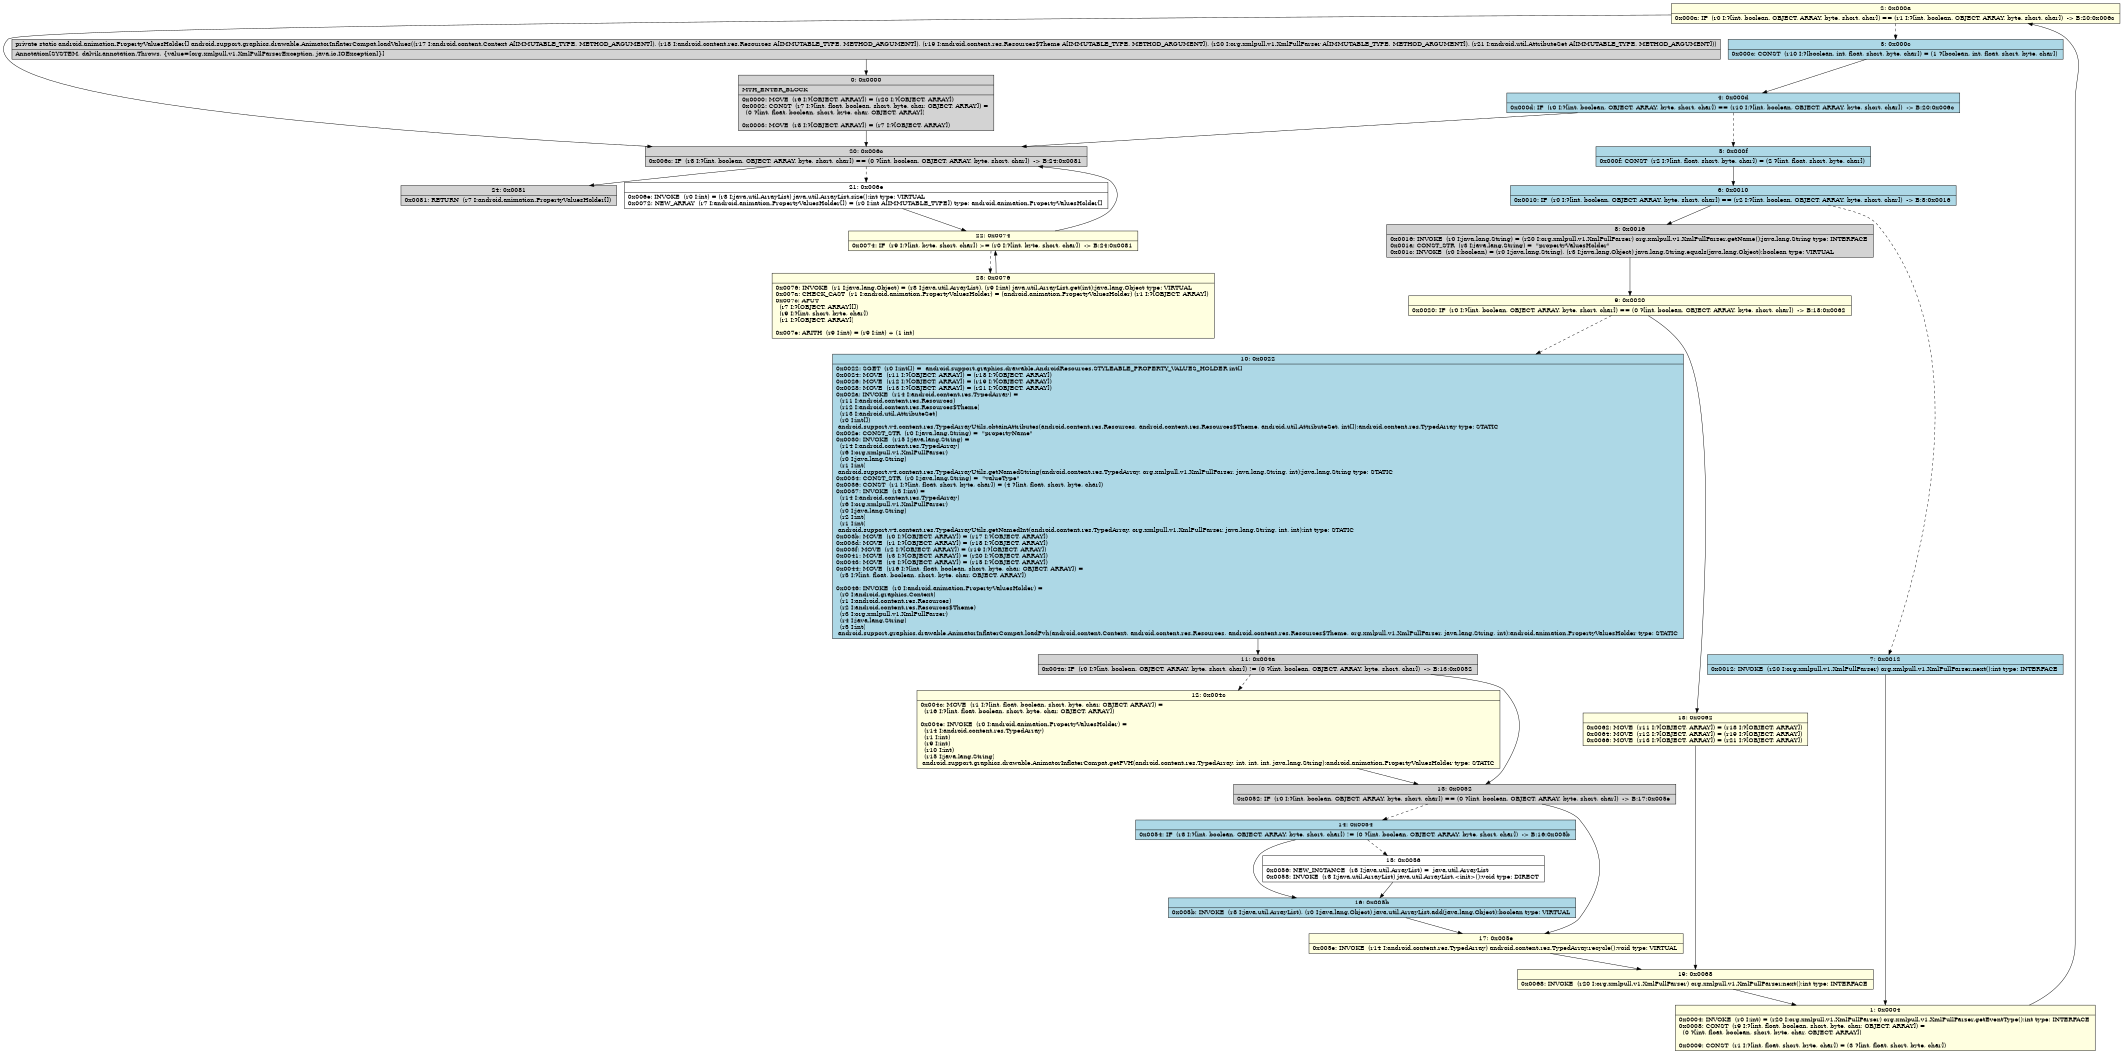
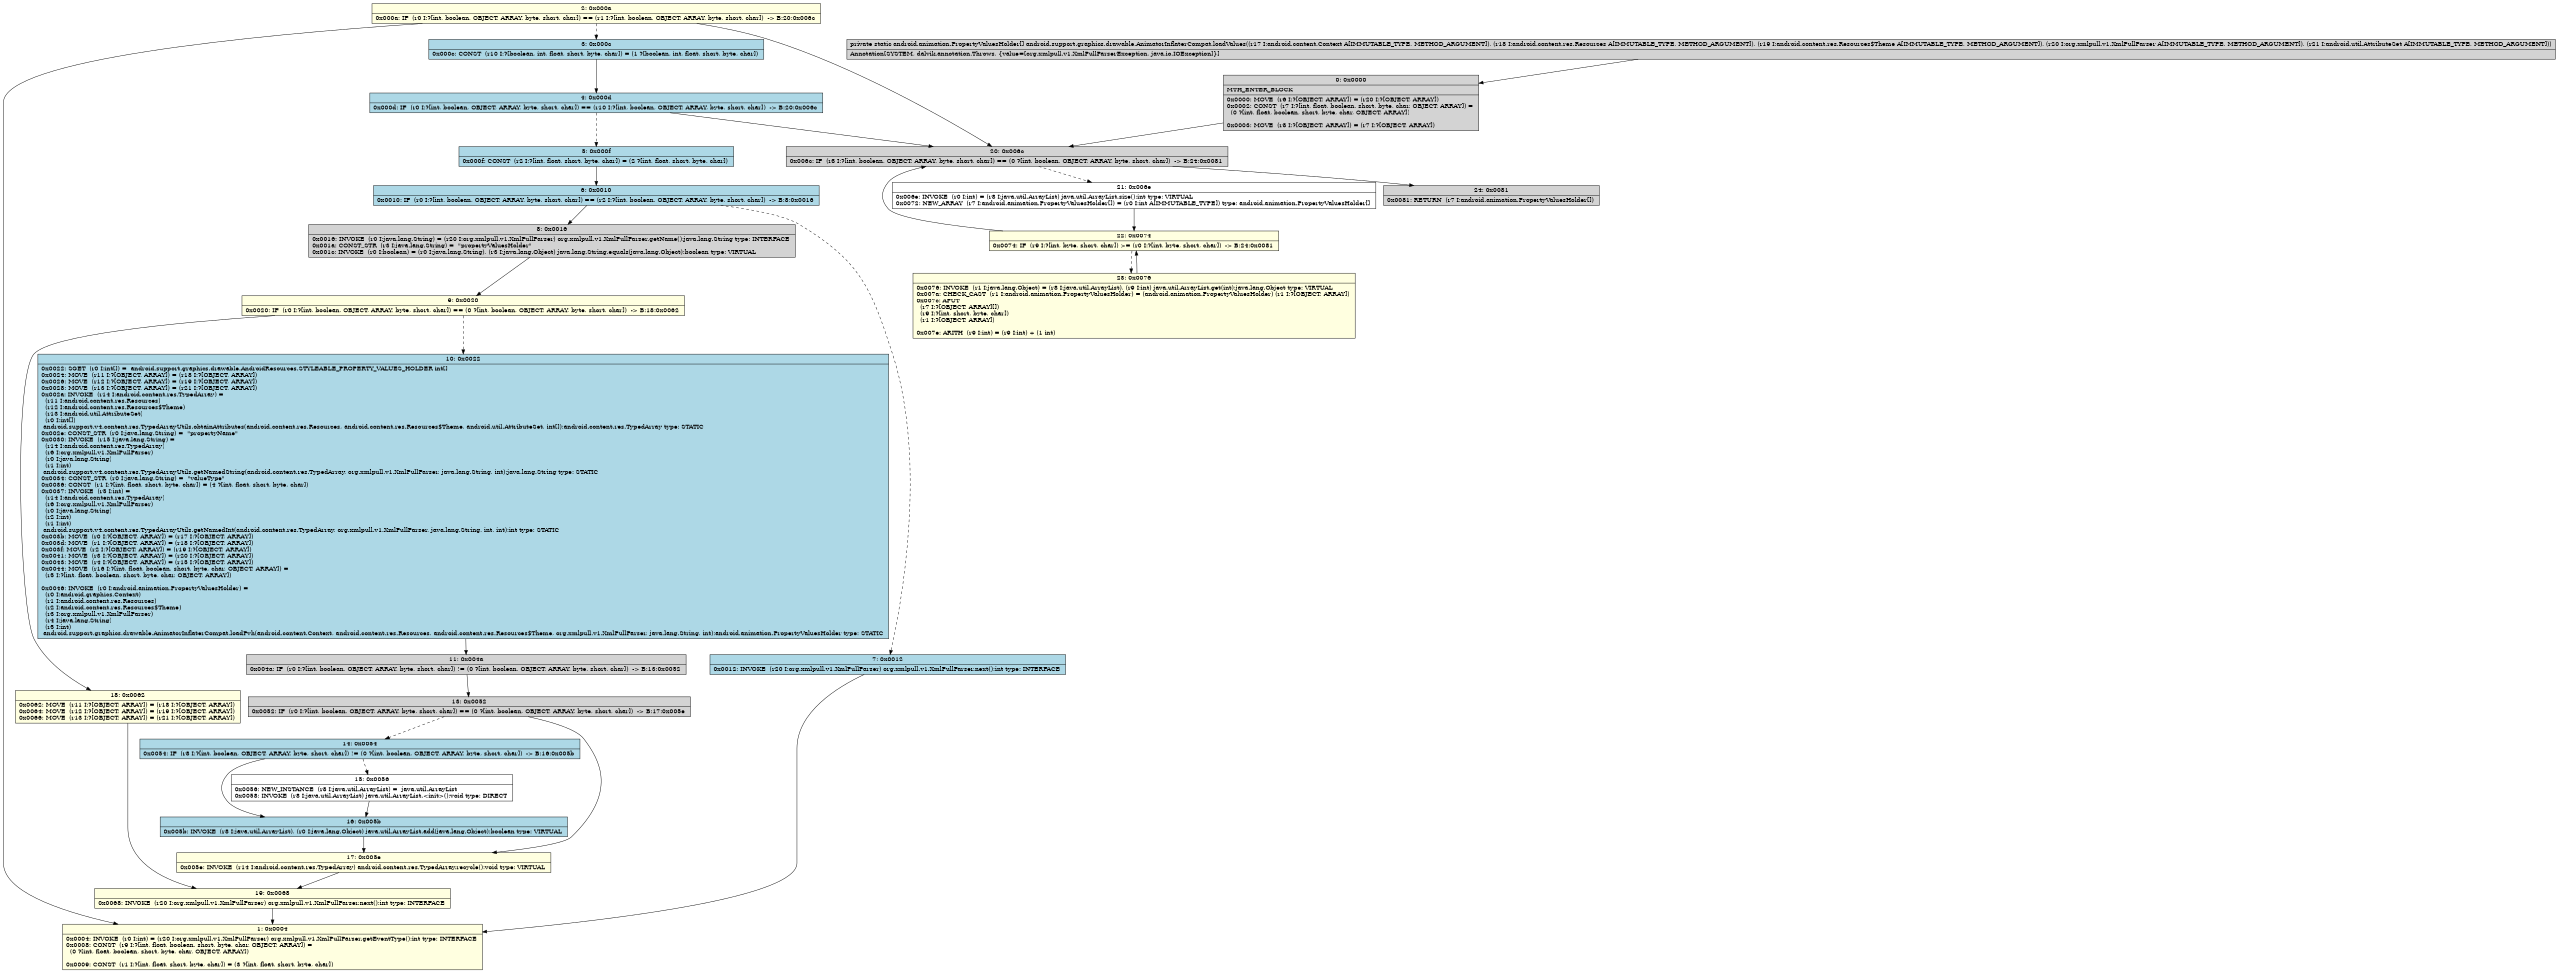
(2075, 511) -> (3, 332)
(1208, 729) -> none
